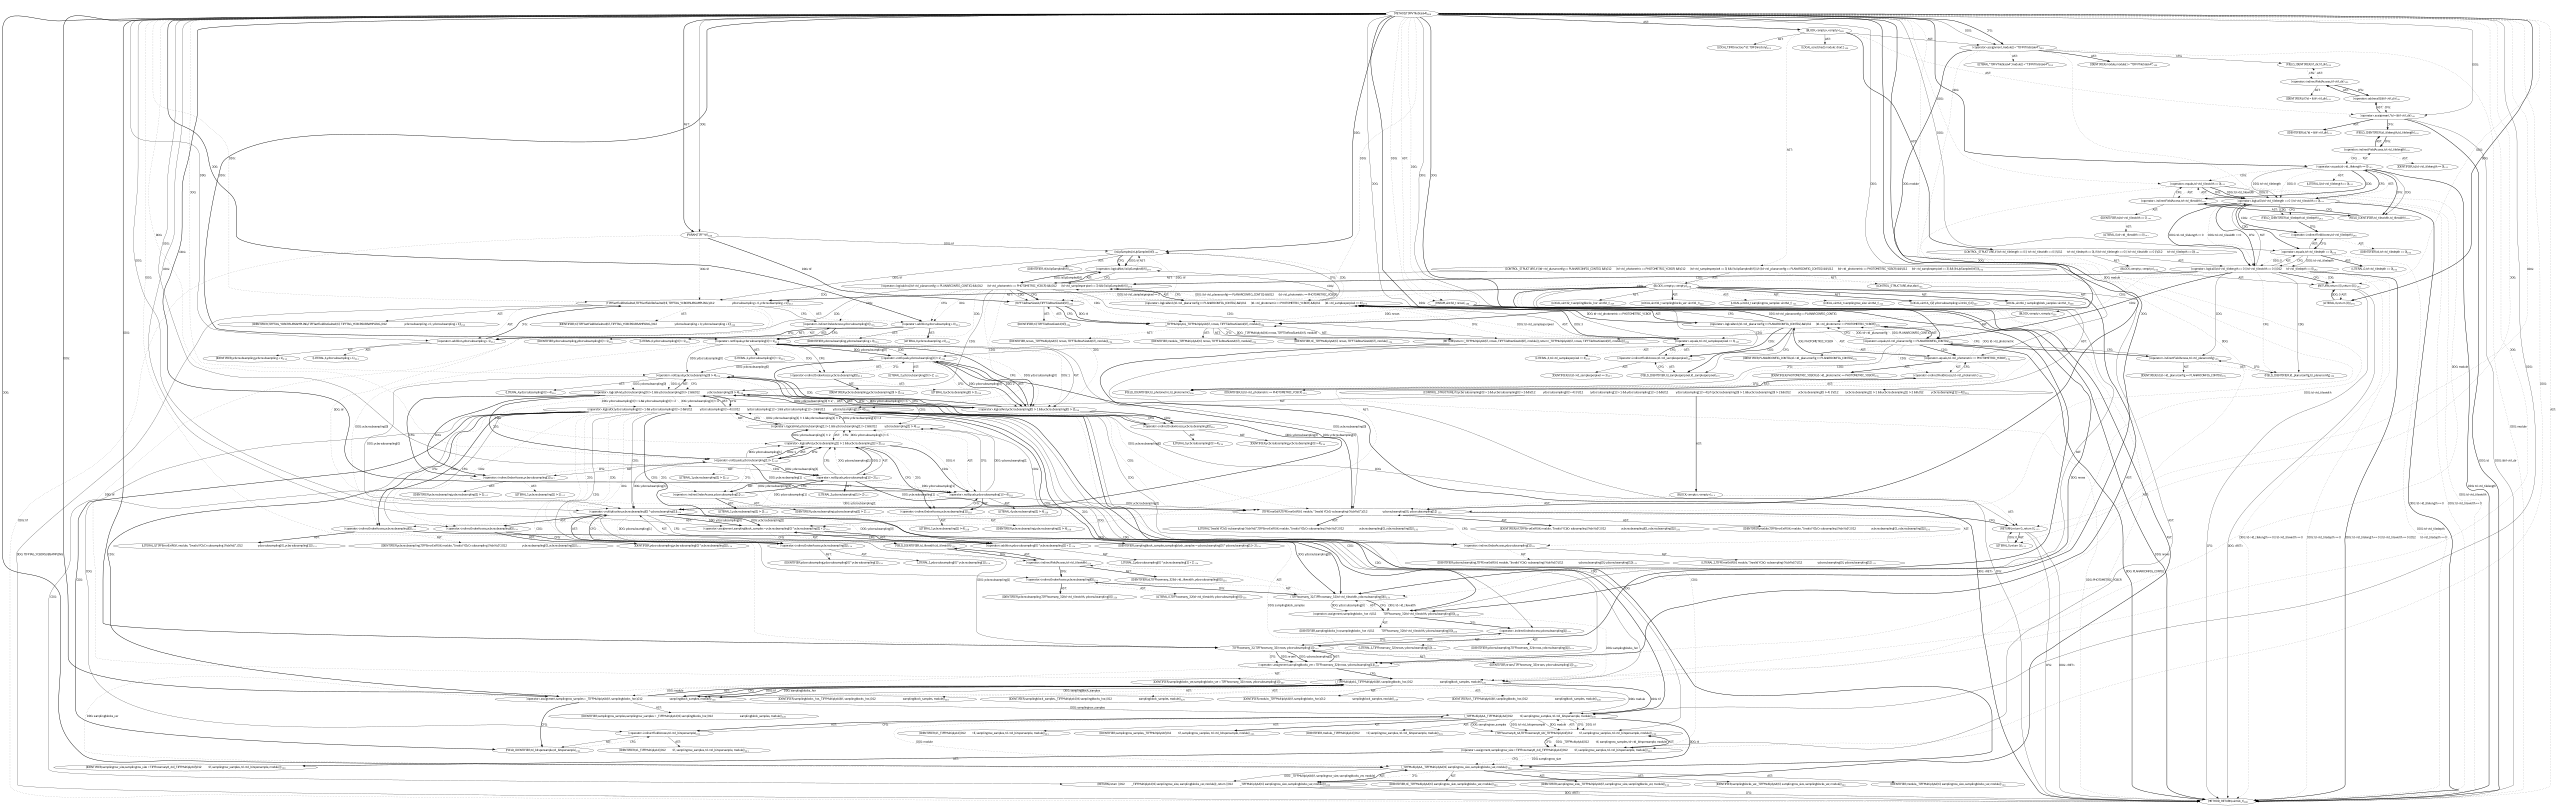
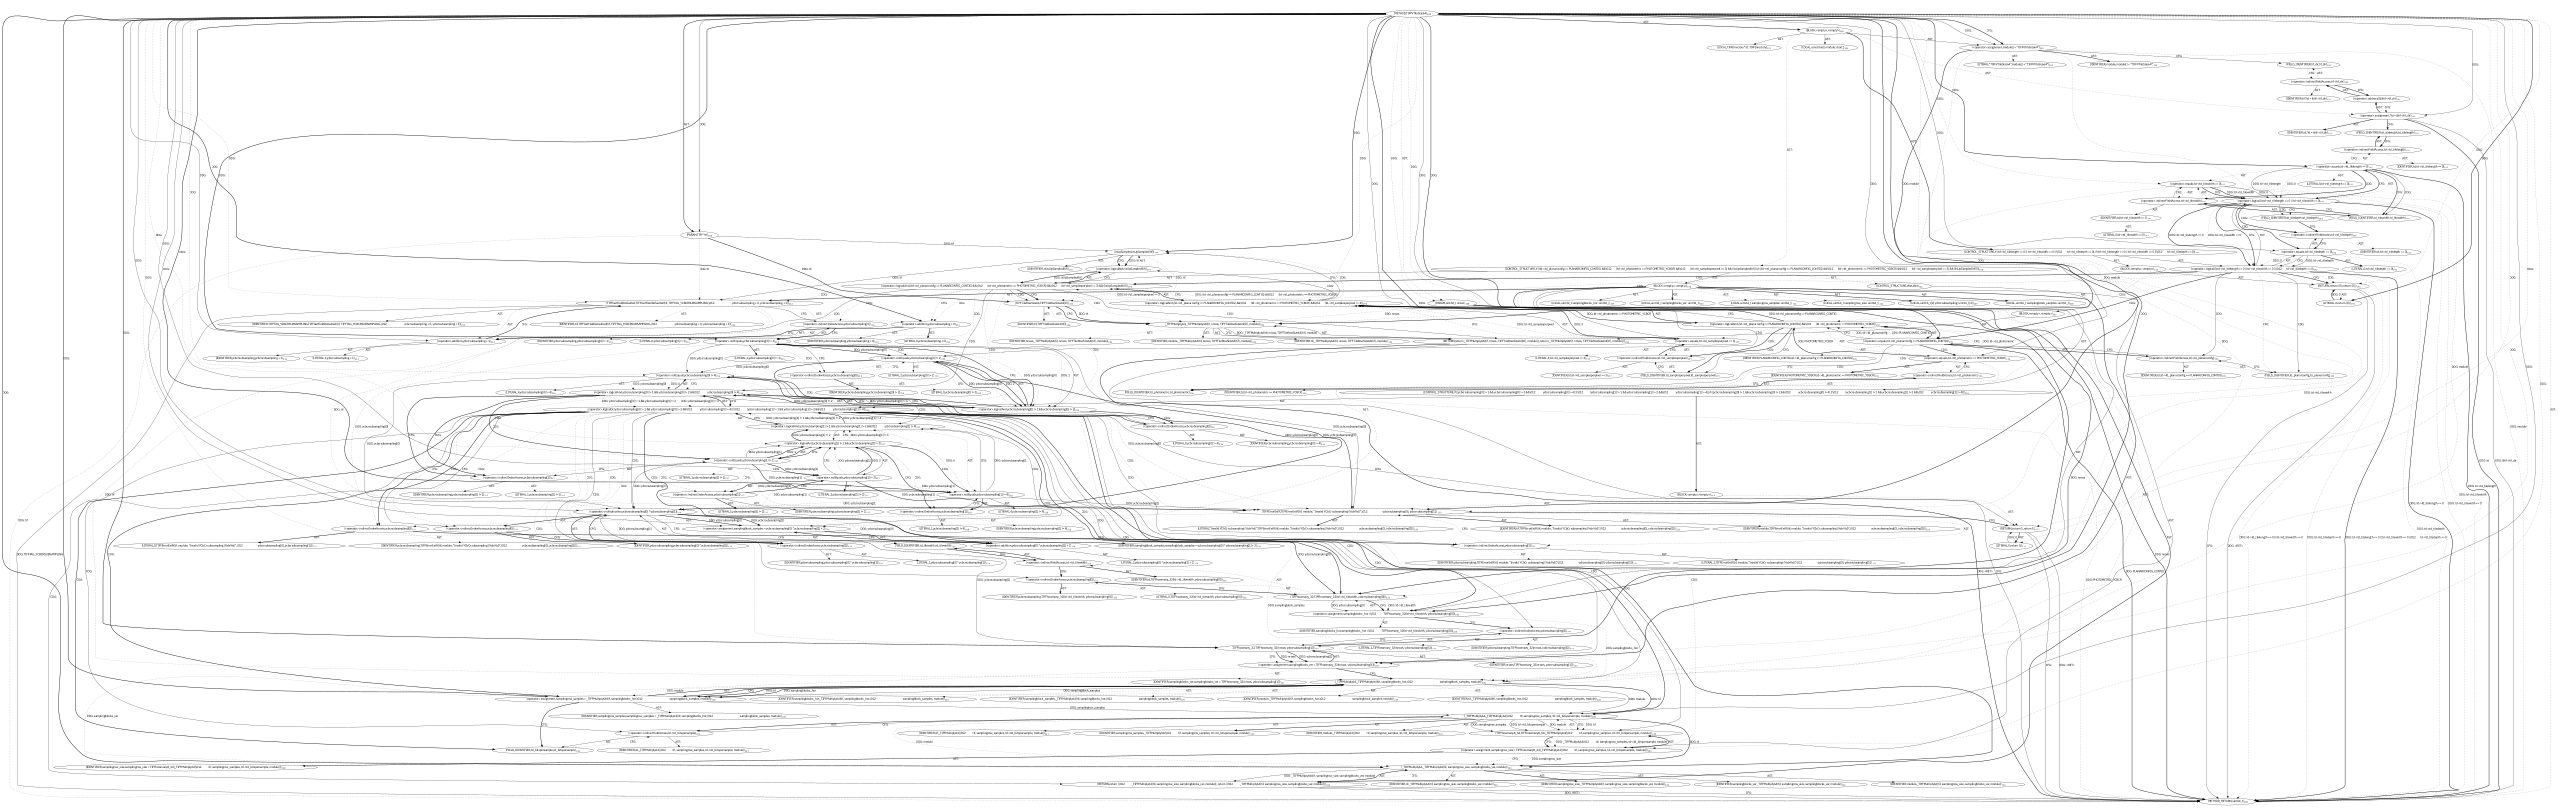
(2244, 176) -> (2244, 176)
